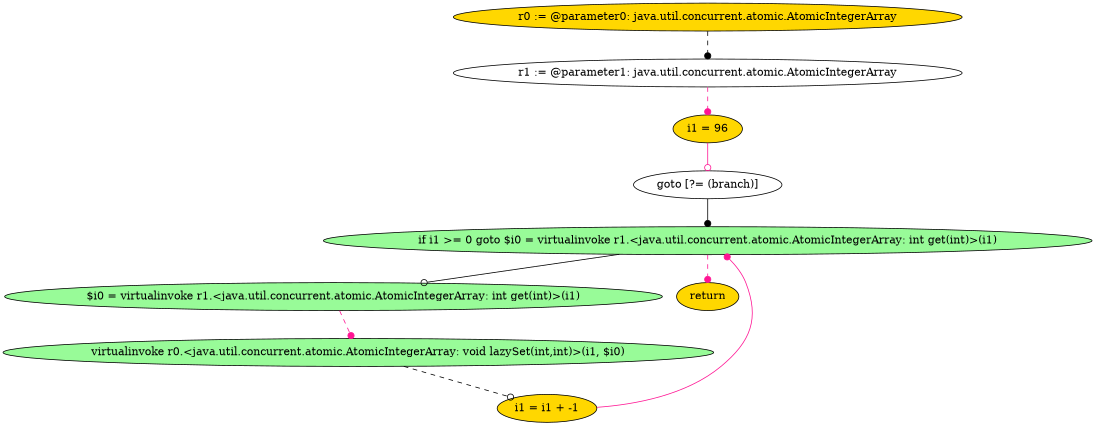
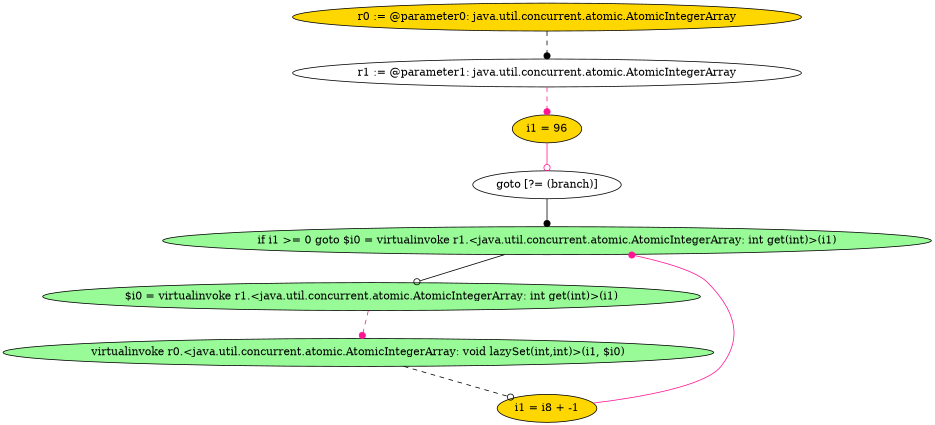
(708, 297) -> none
(547, 408) -> (547, 408)
